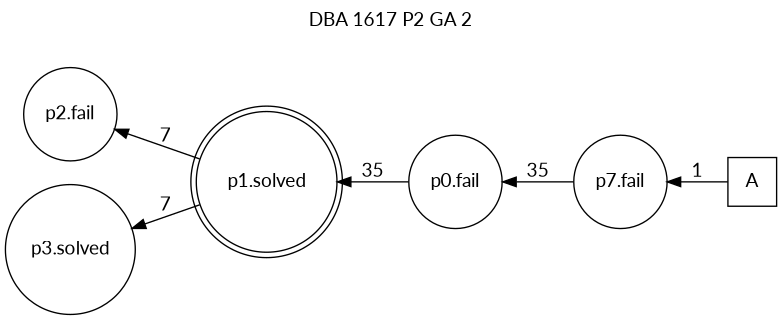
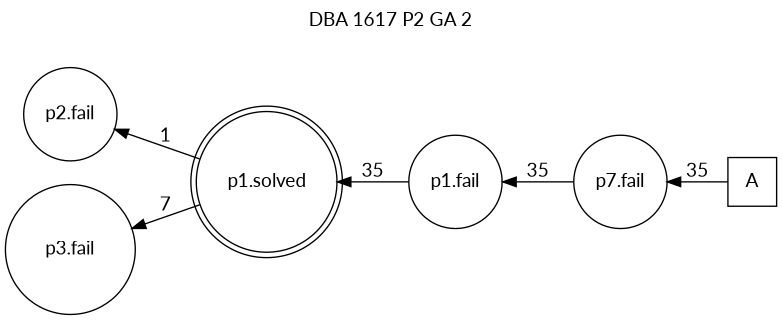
(166, 137) -> (166, 137)
(697, 172) -> (697, 172)
(455, 182) -> (455, 182)
(70, 250) -> (70, 250)
